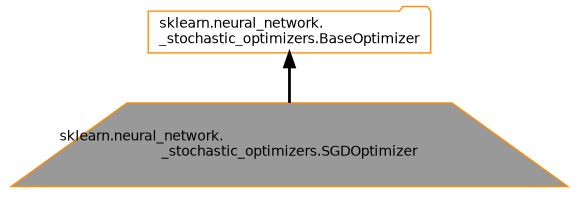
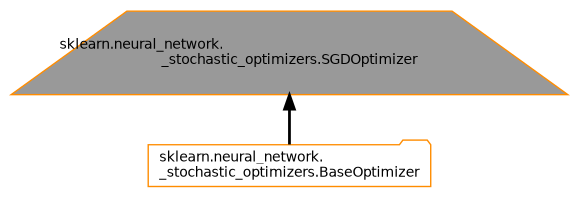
(289, 85) -> (289, 127)
